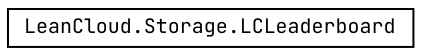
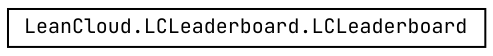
(211, 28) -> (247, 28)
